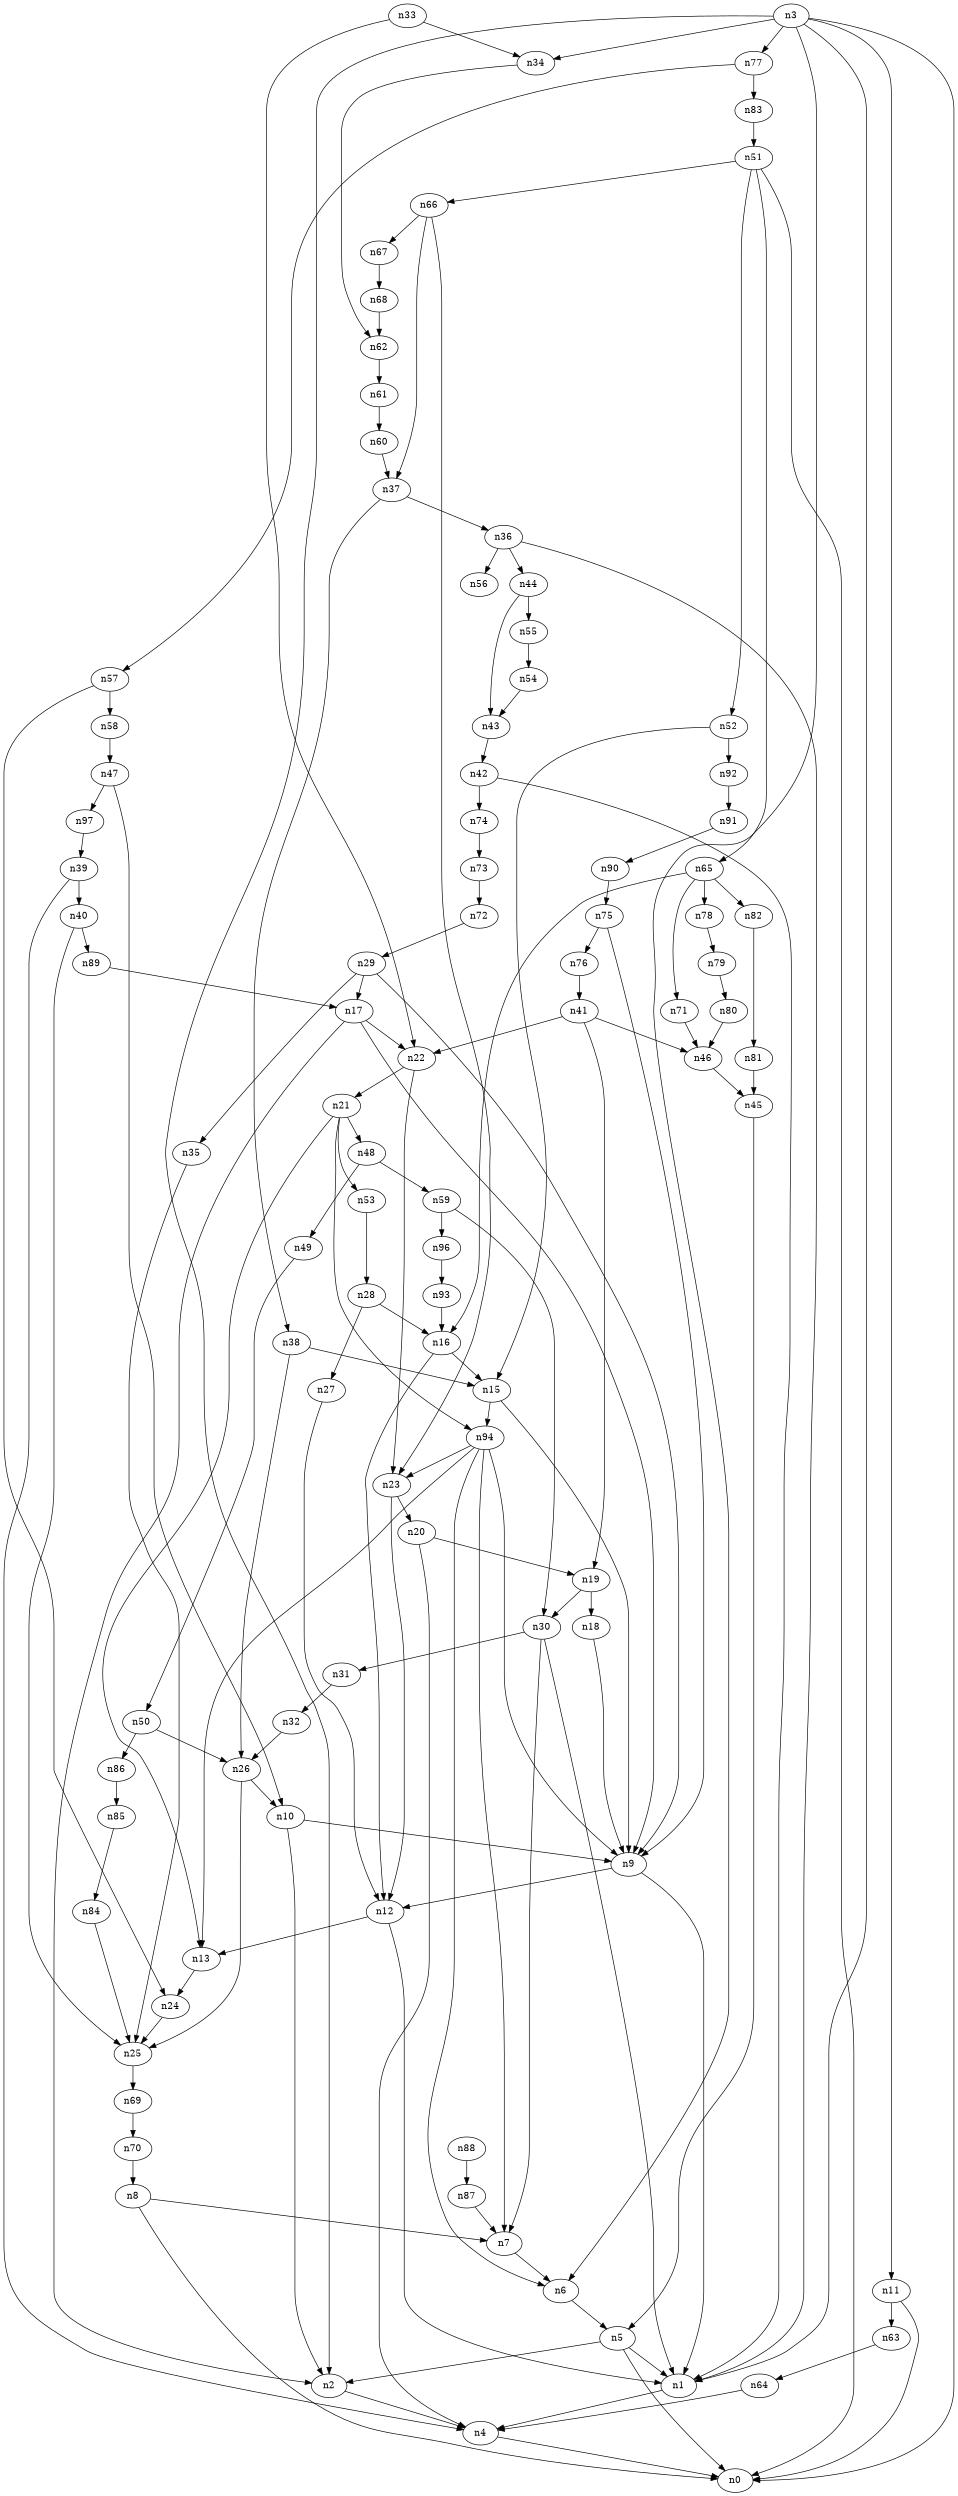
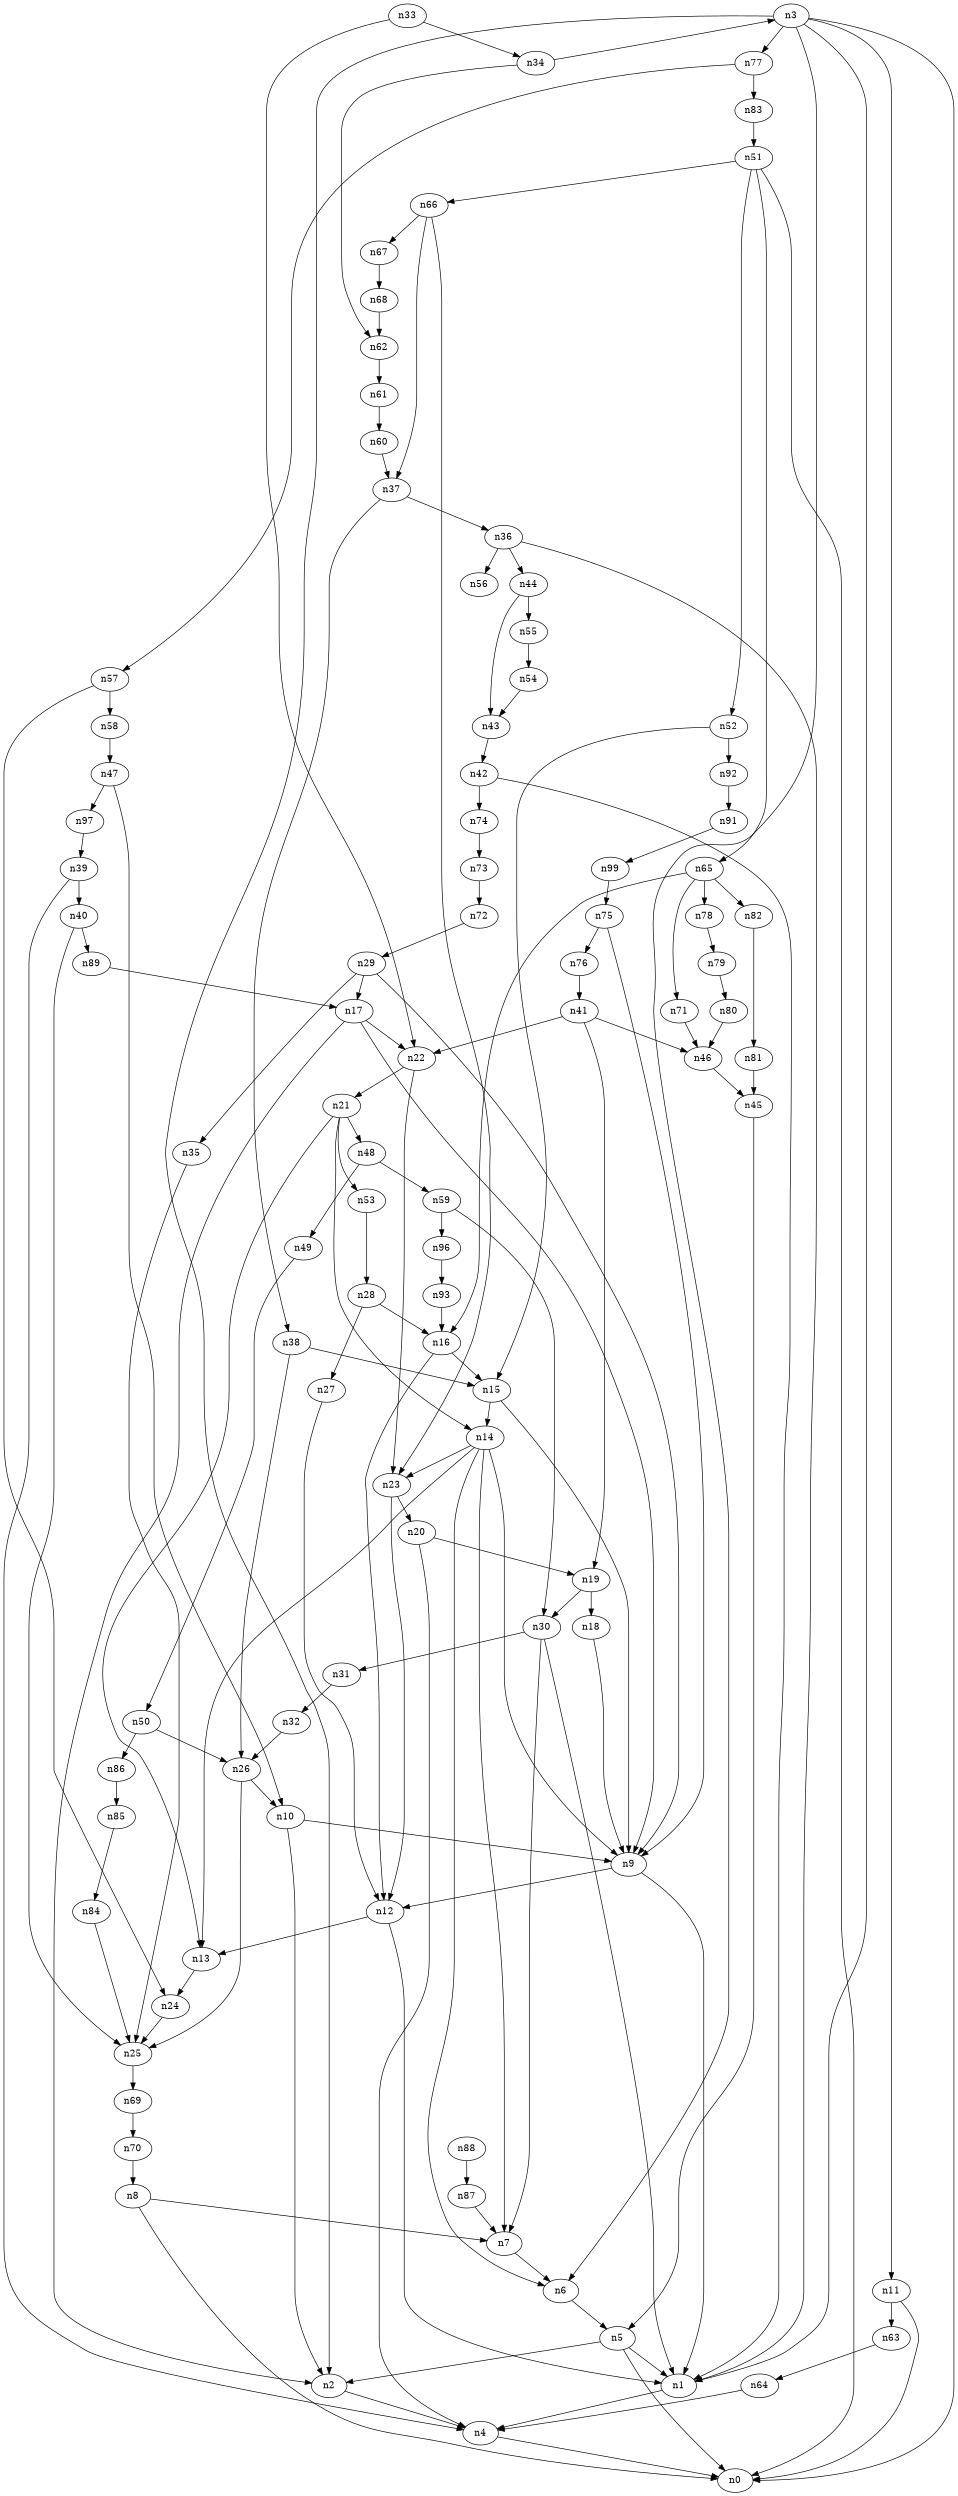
(667, 38) -> (661, 41)
(610, 869) -> (610, 869)
(485, 1438) -> (485, 1438)
